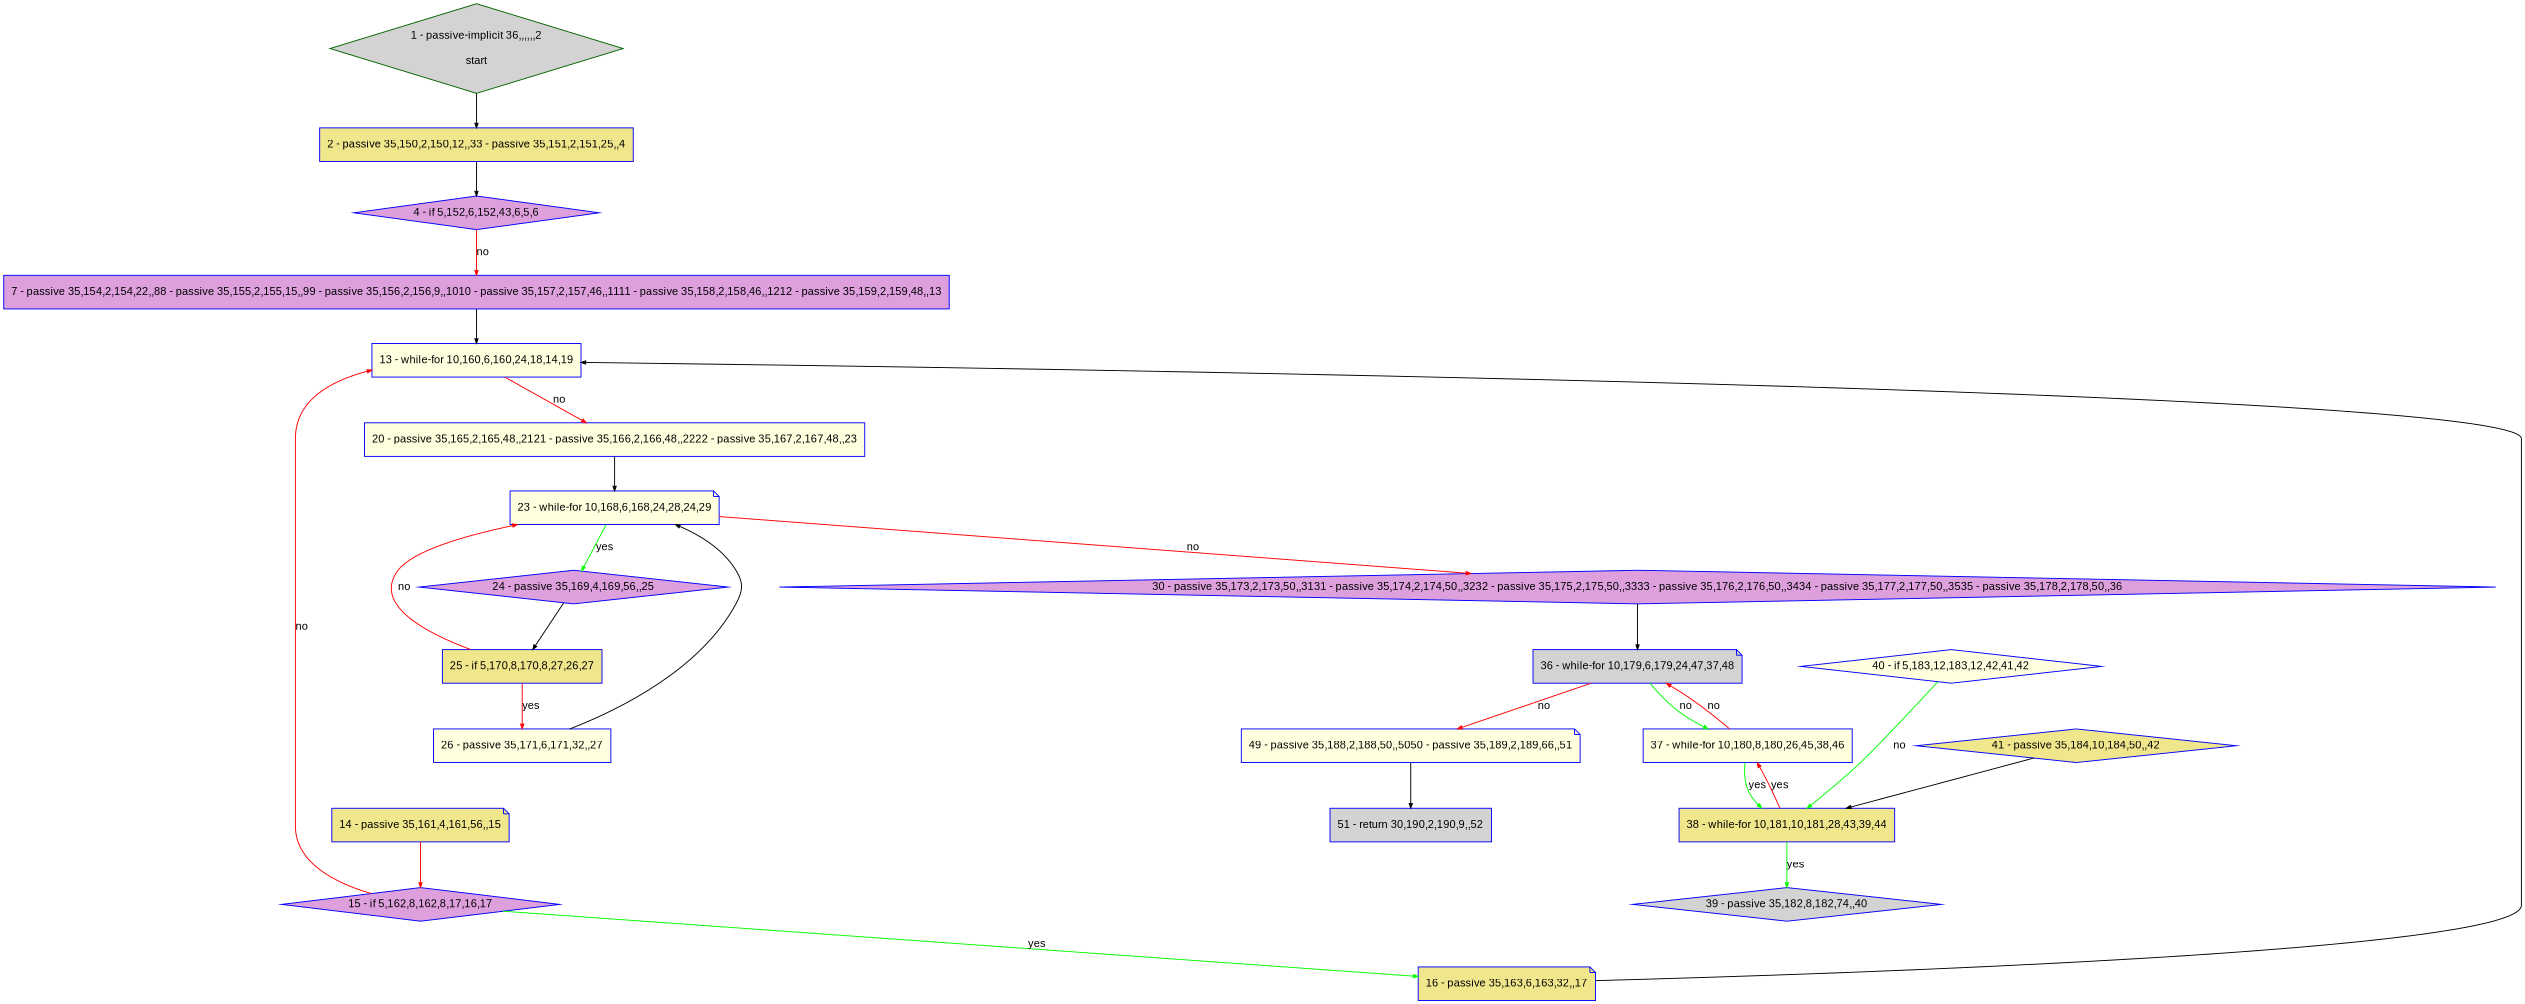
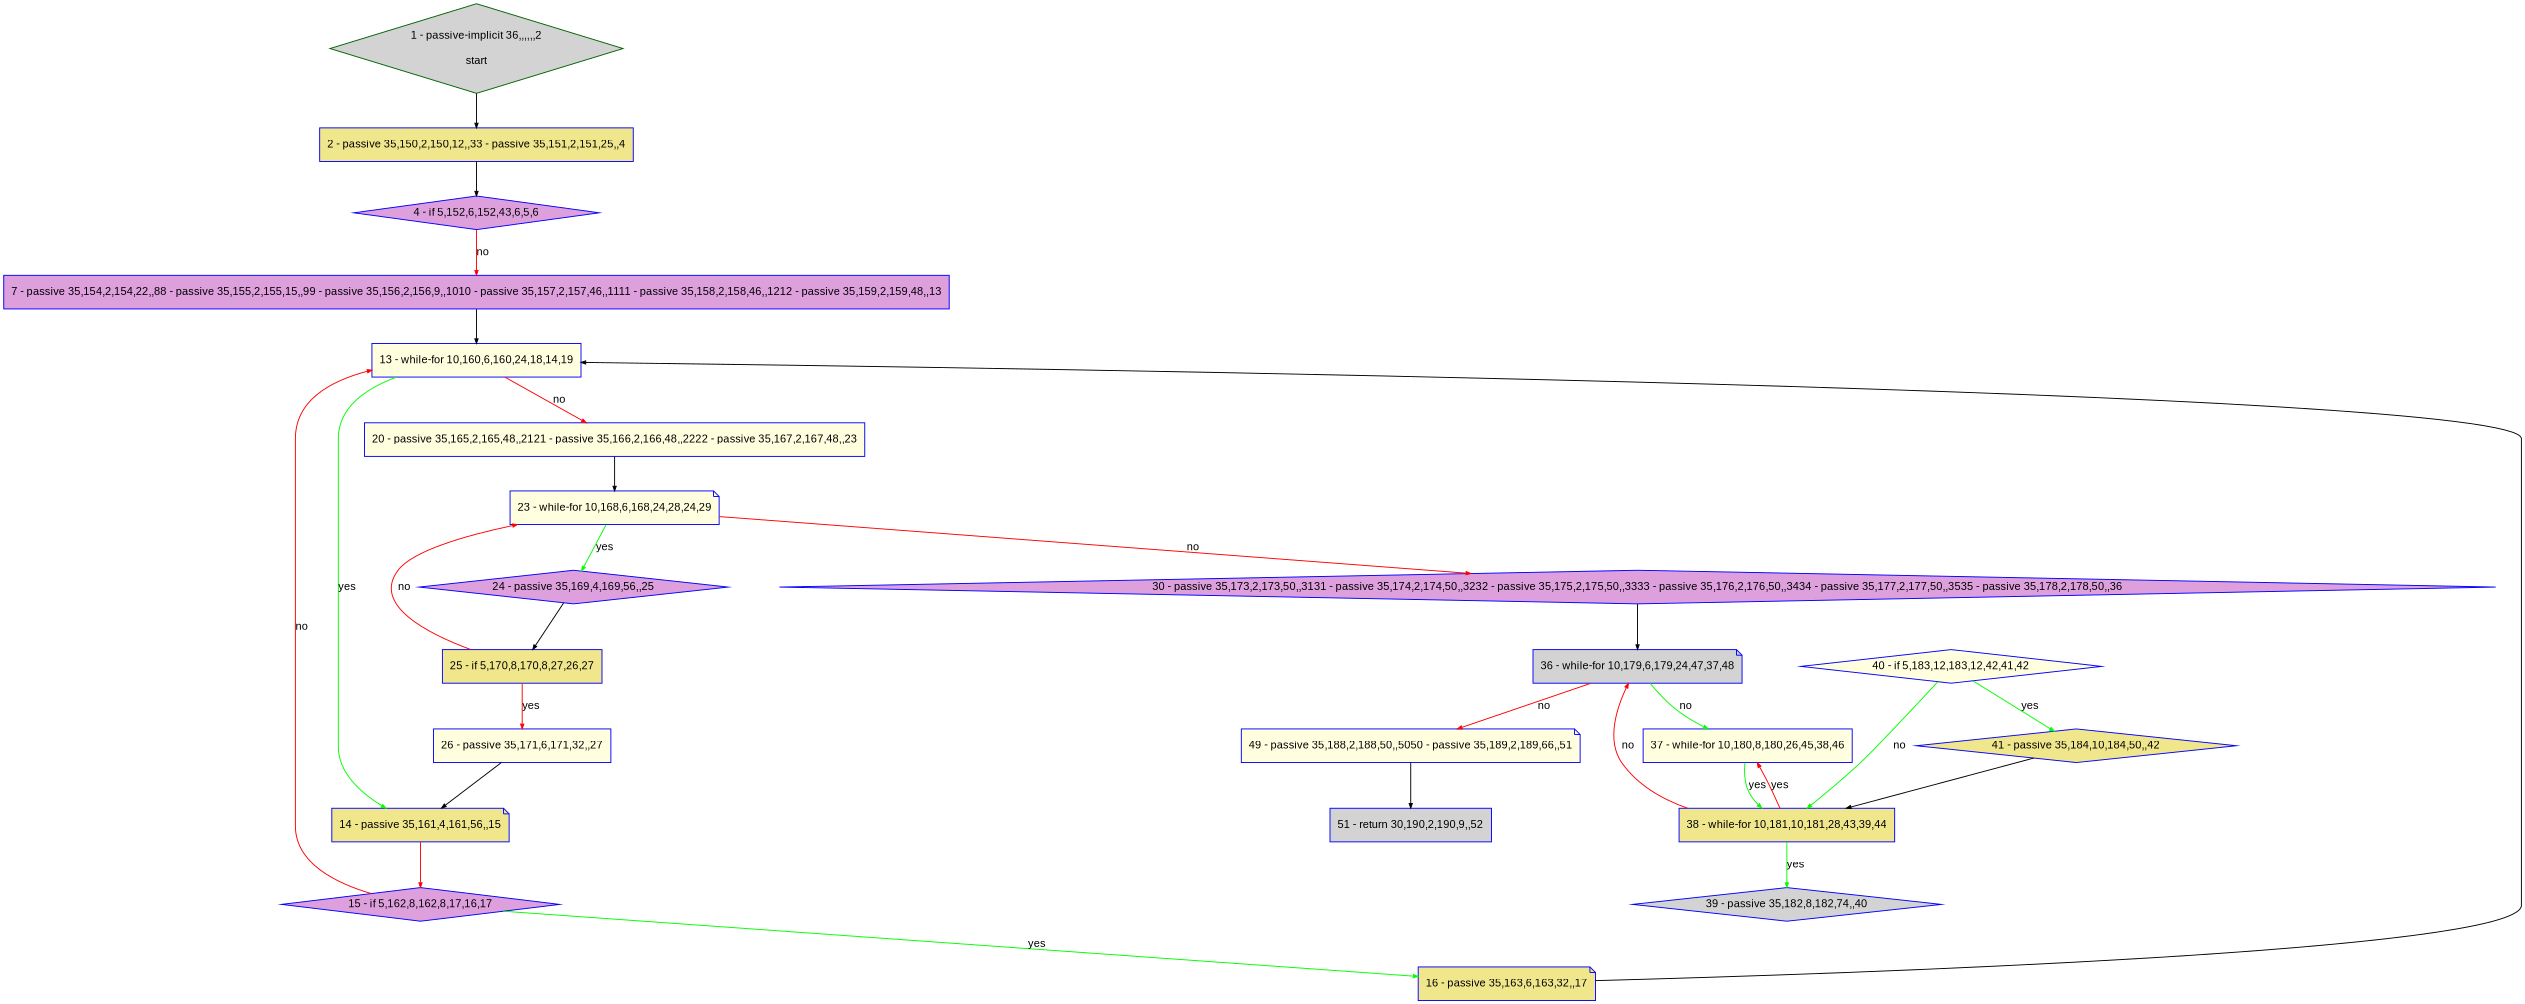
none -> (338, 586)
(705, 645) -> (473, 784)
none -> (2011, 705)
(1701, 706) -> (1623, 764)
